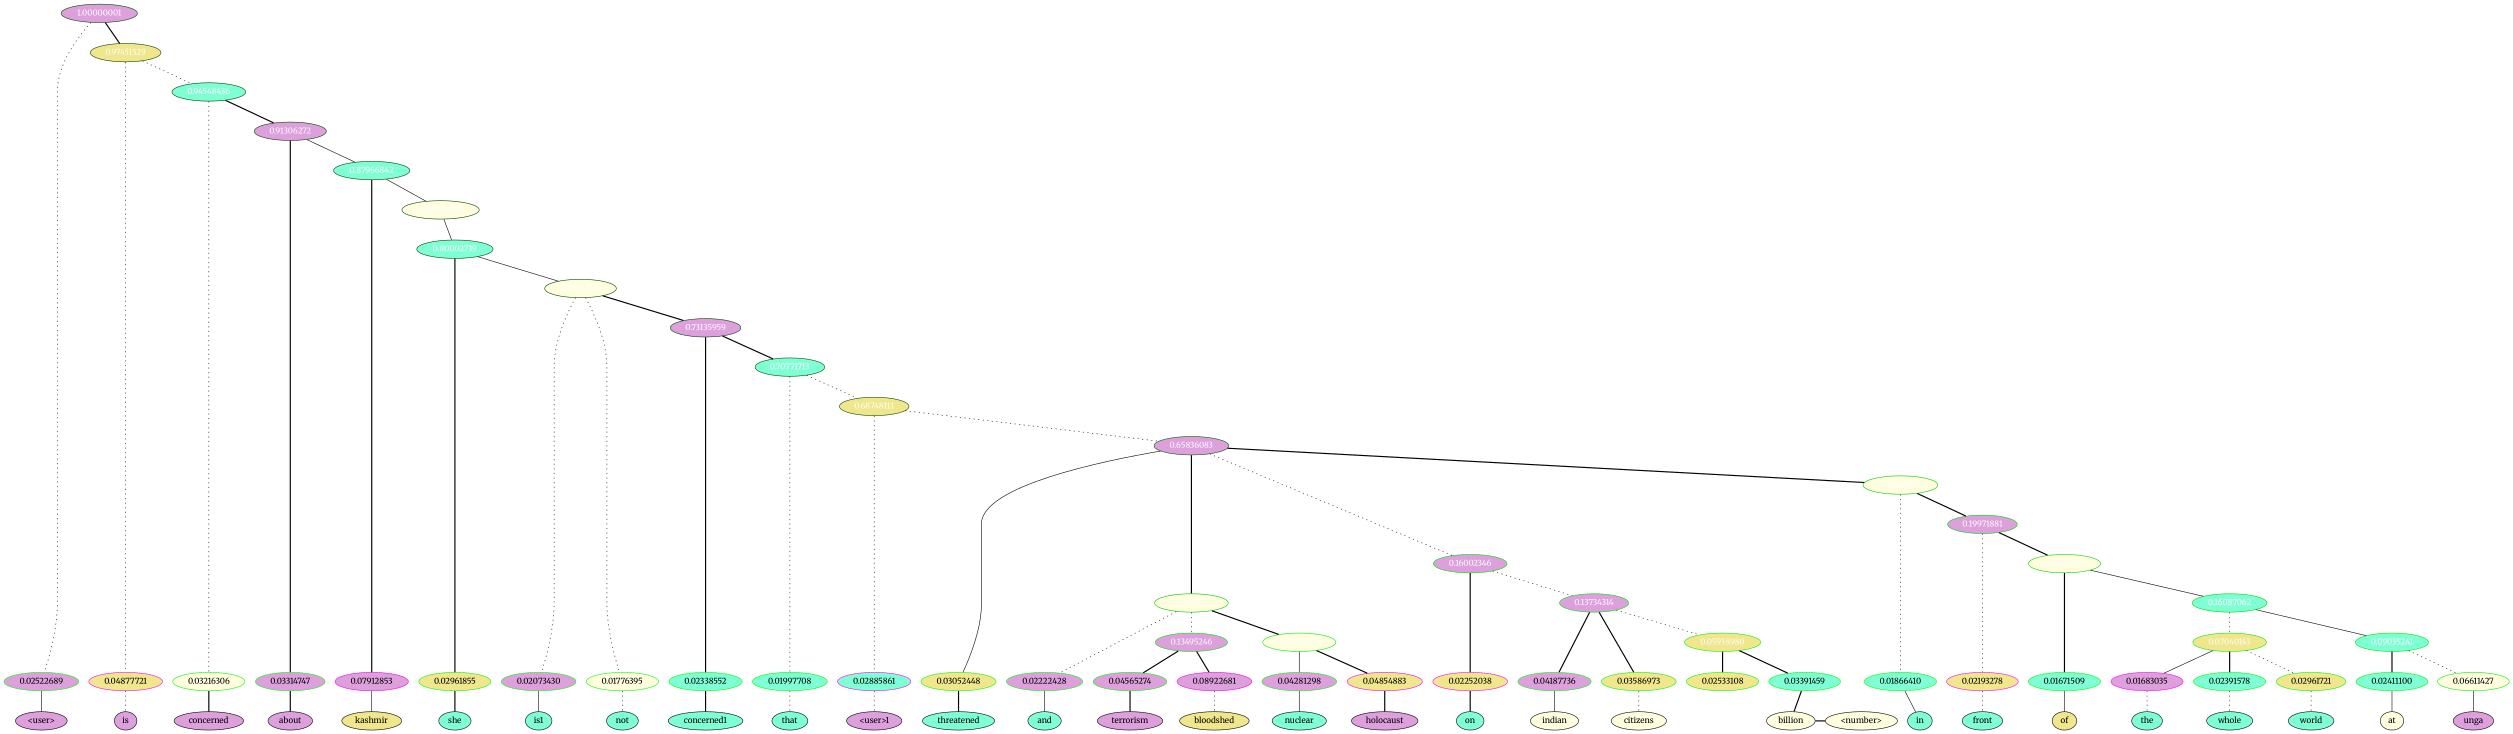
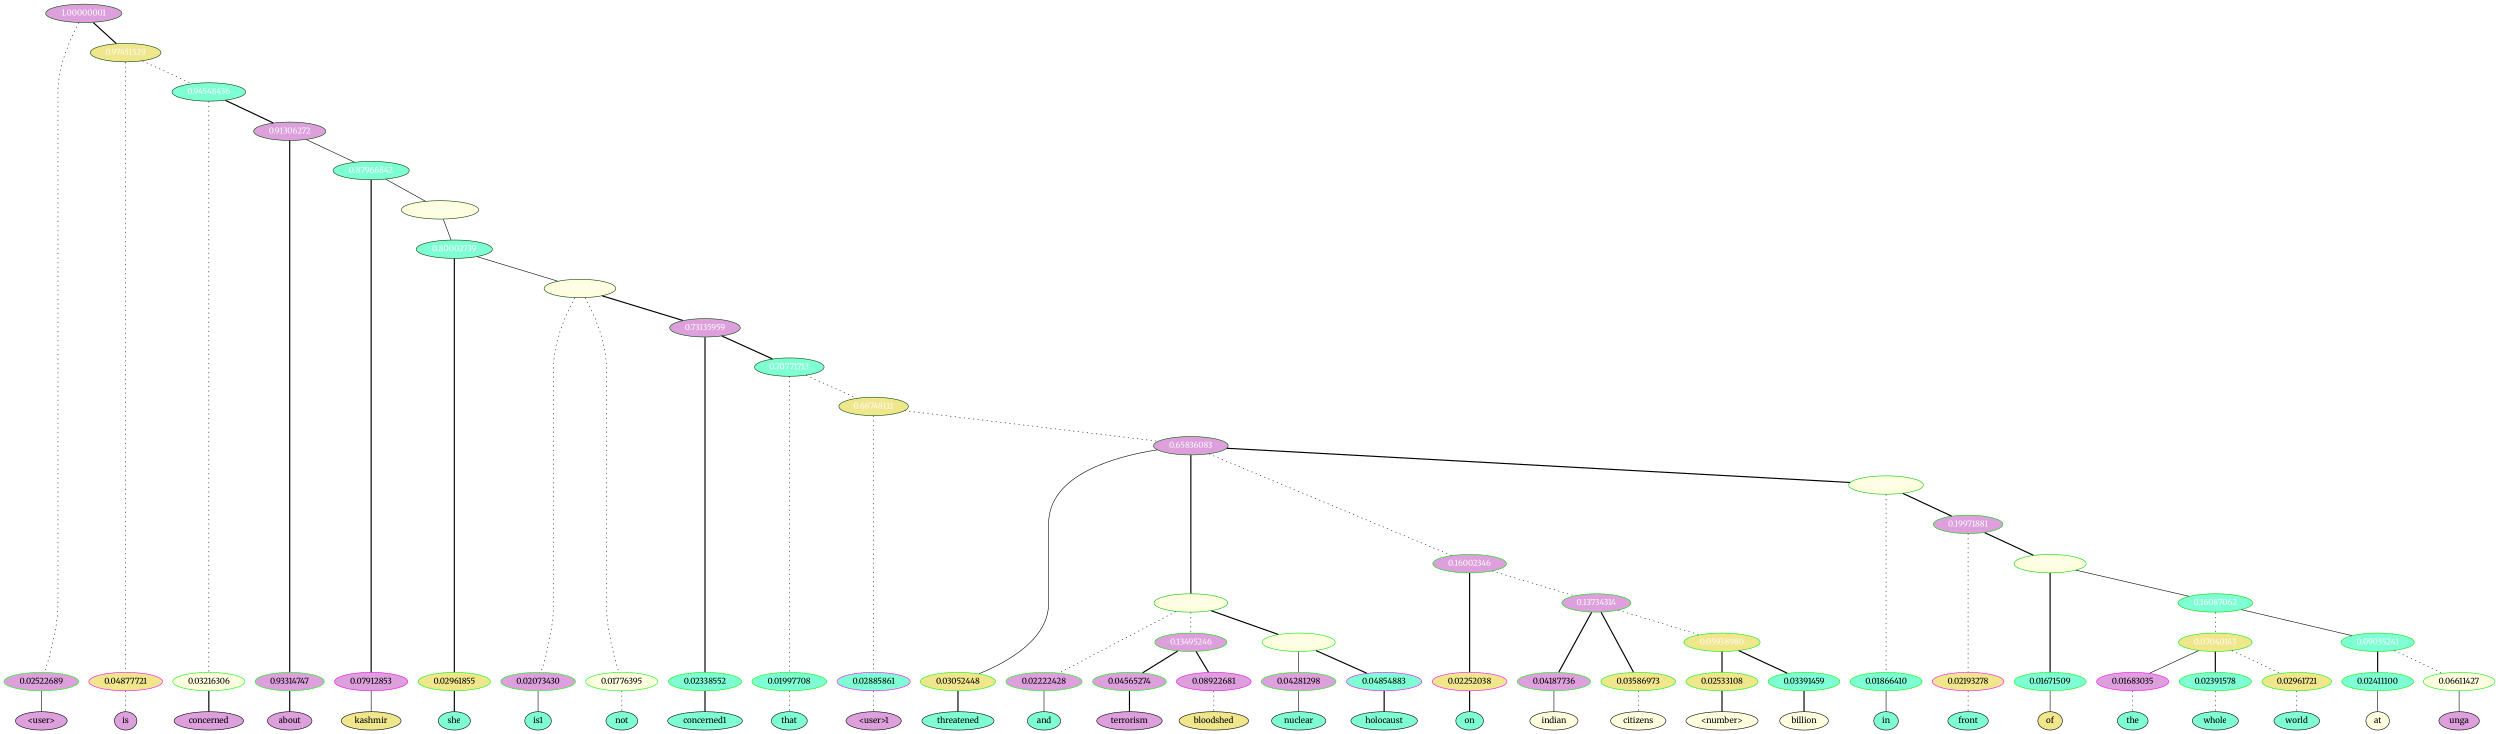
(290, 682) -> (290, 682)
(1385, 682) -> (1384, 682)
(1385, 721) -> (1384, 721)
(1820, 721) -> (1722, 701)
